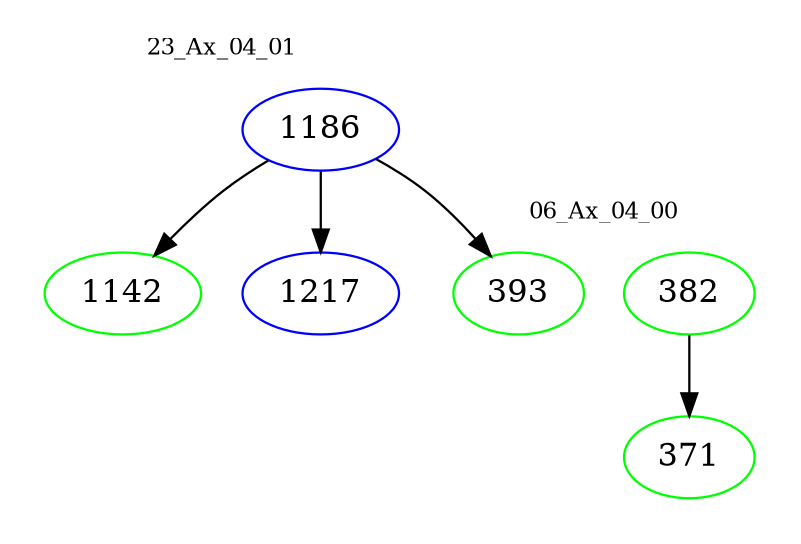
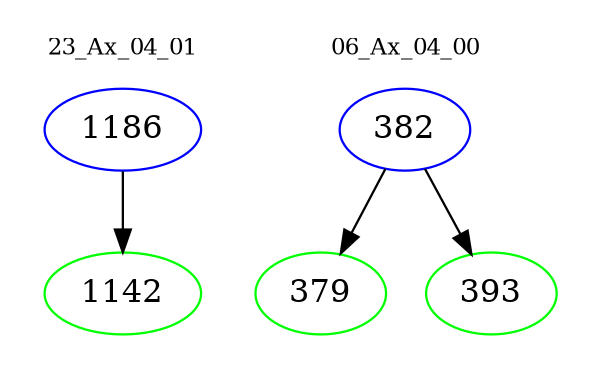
(449, 211) -> (443, 201)
(321, 293) -> none
(689, 293) -> (405, 130)
(689, 457) -> (321, 293)
